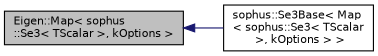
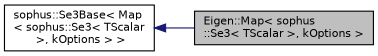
(209, 28) -> (180, 28)
